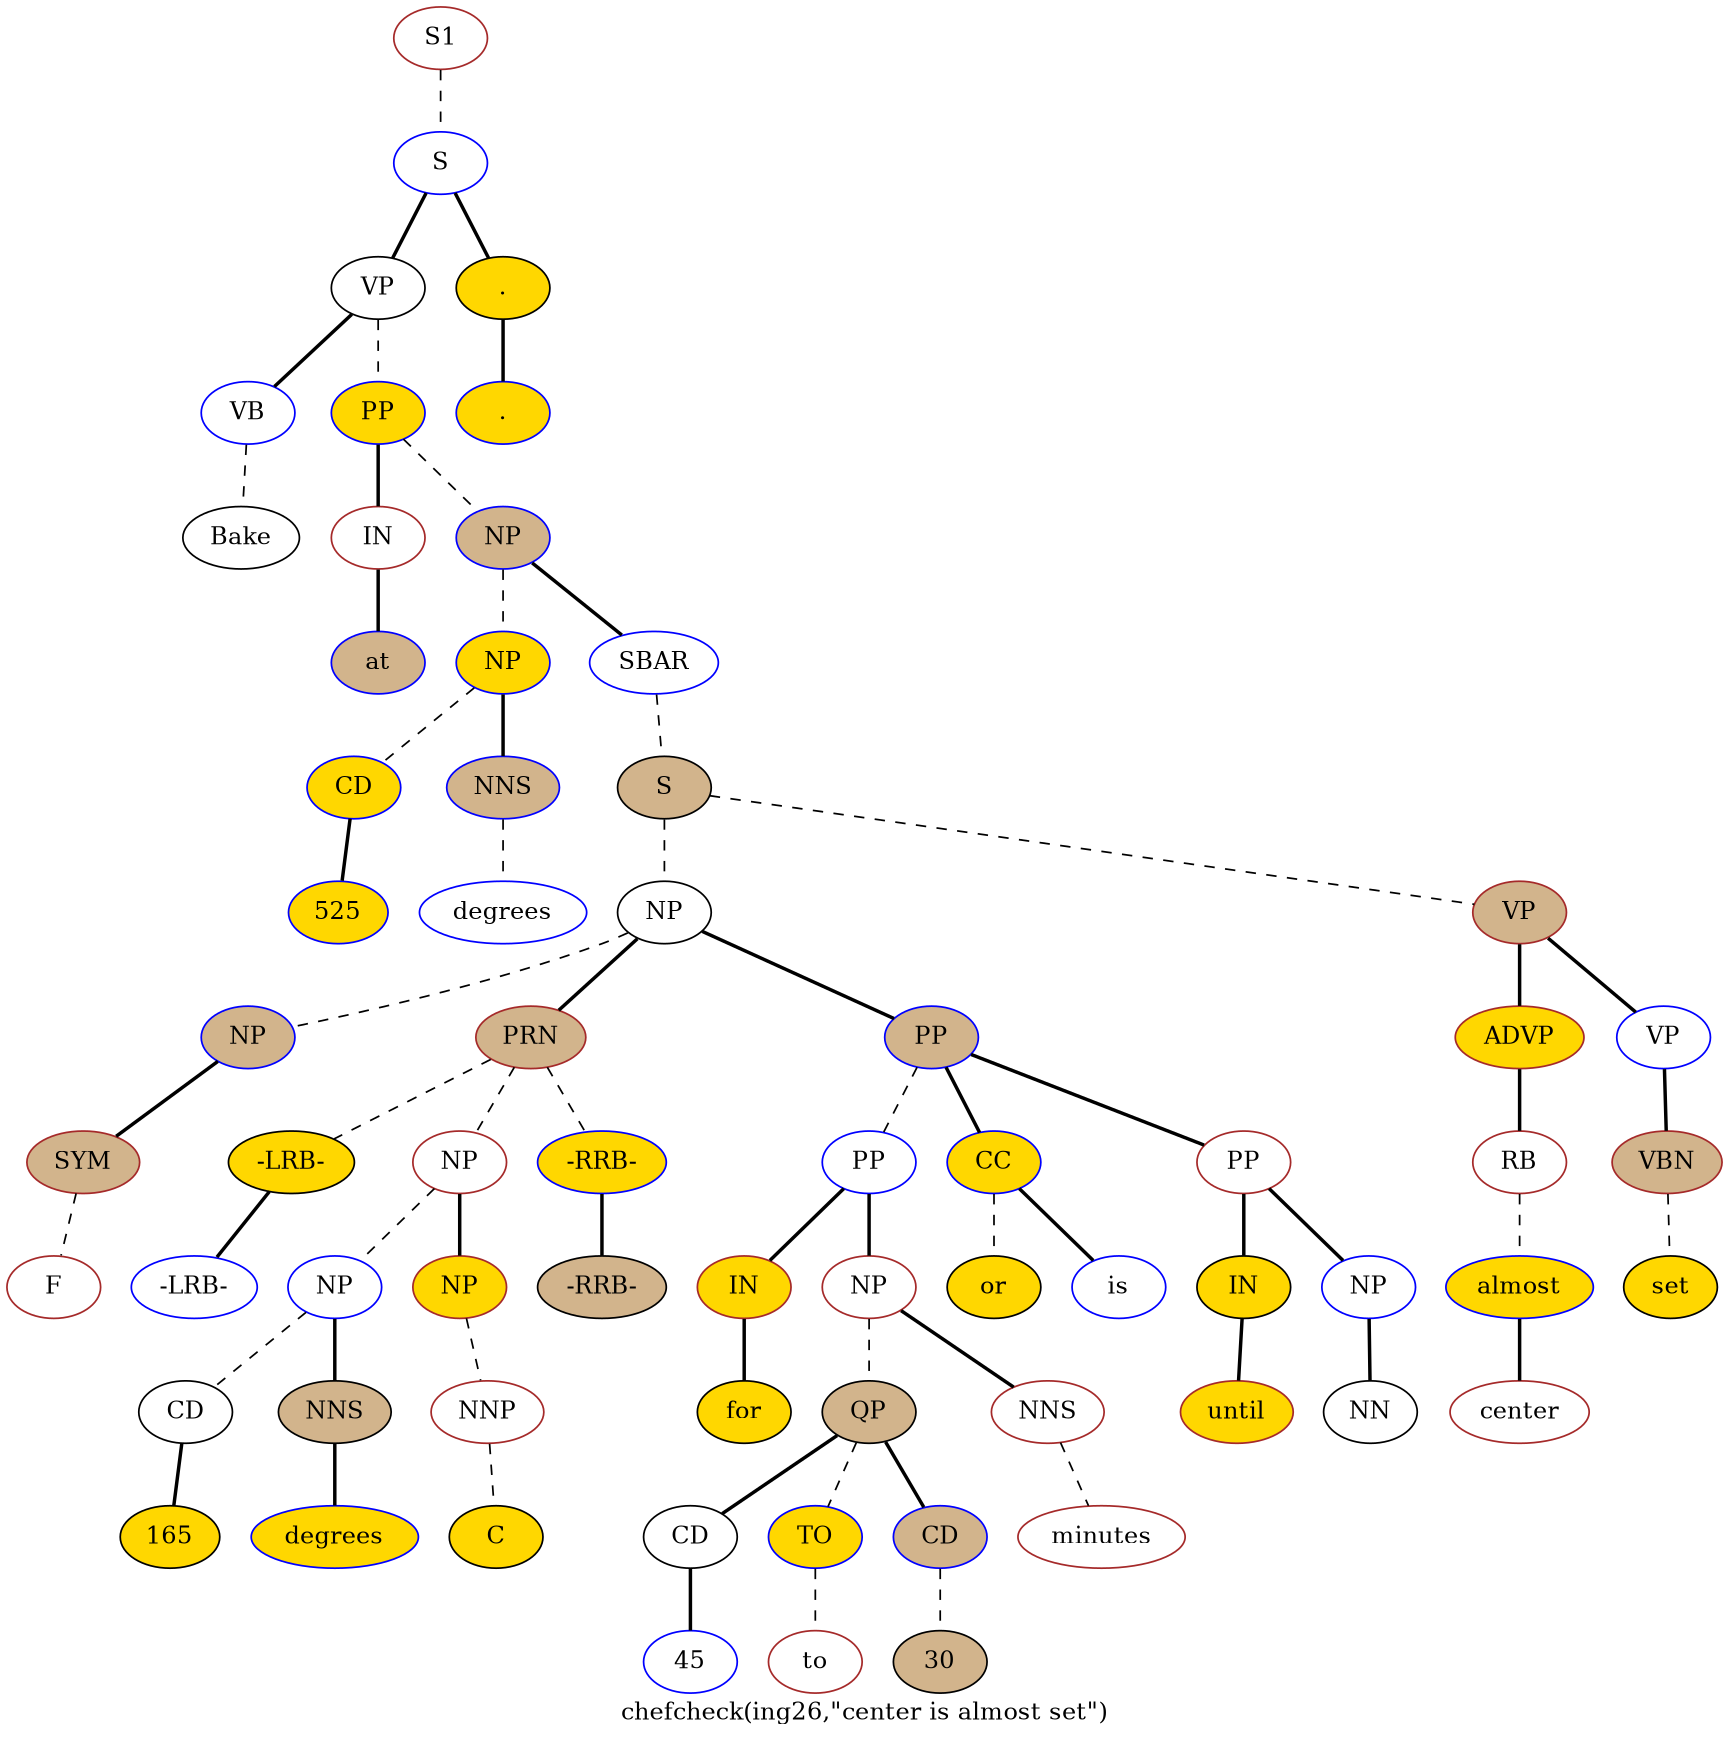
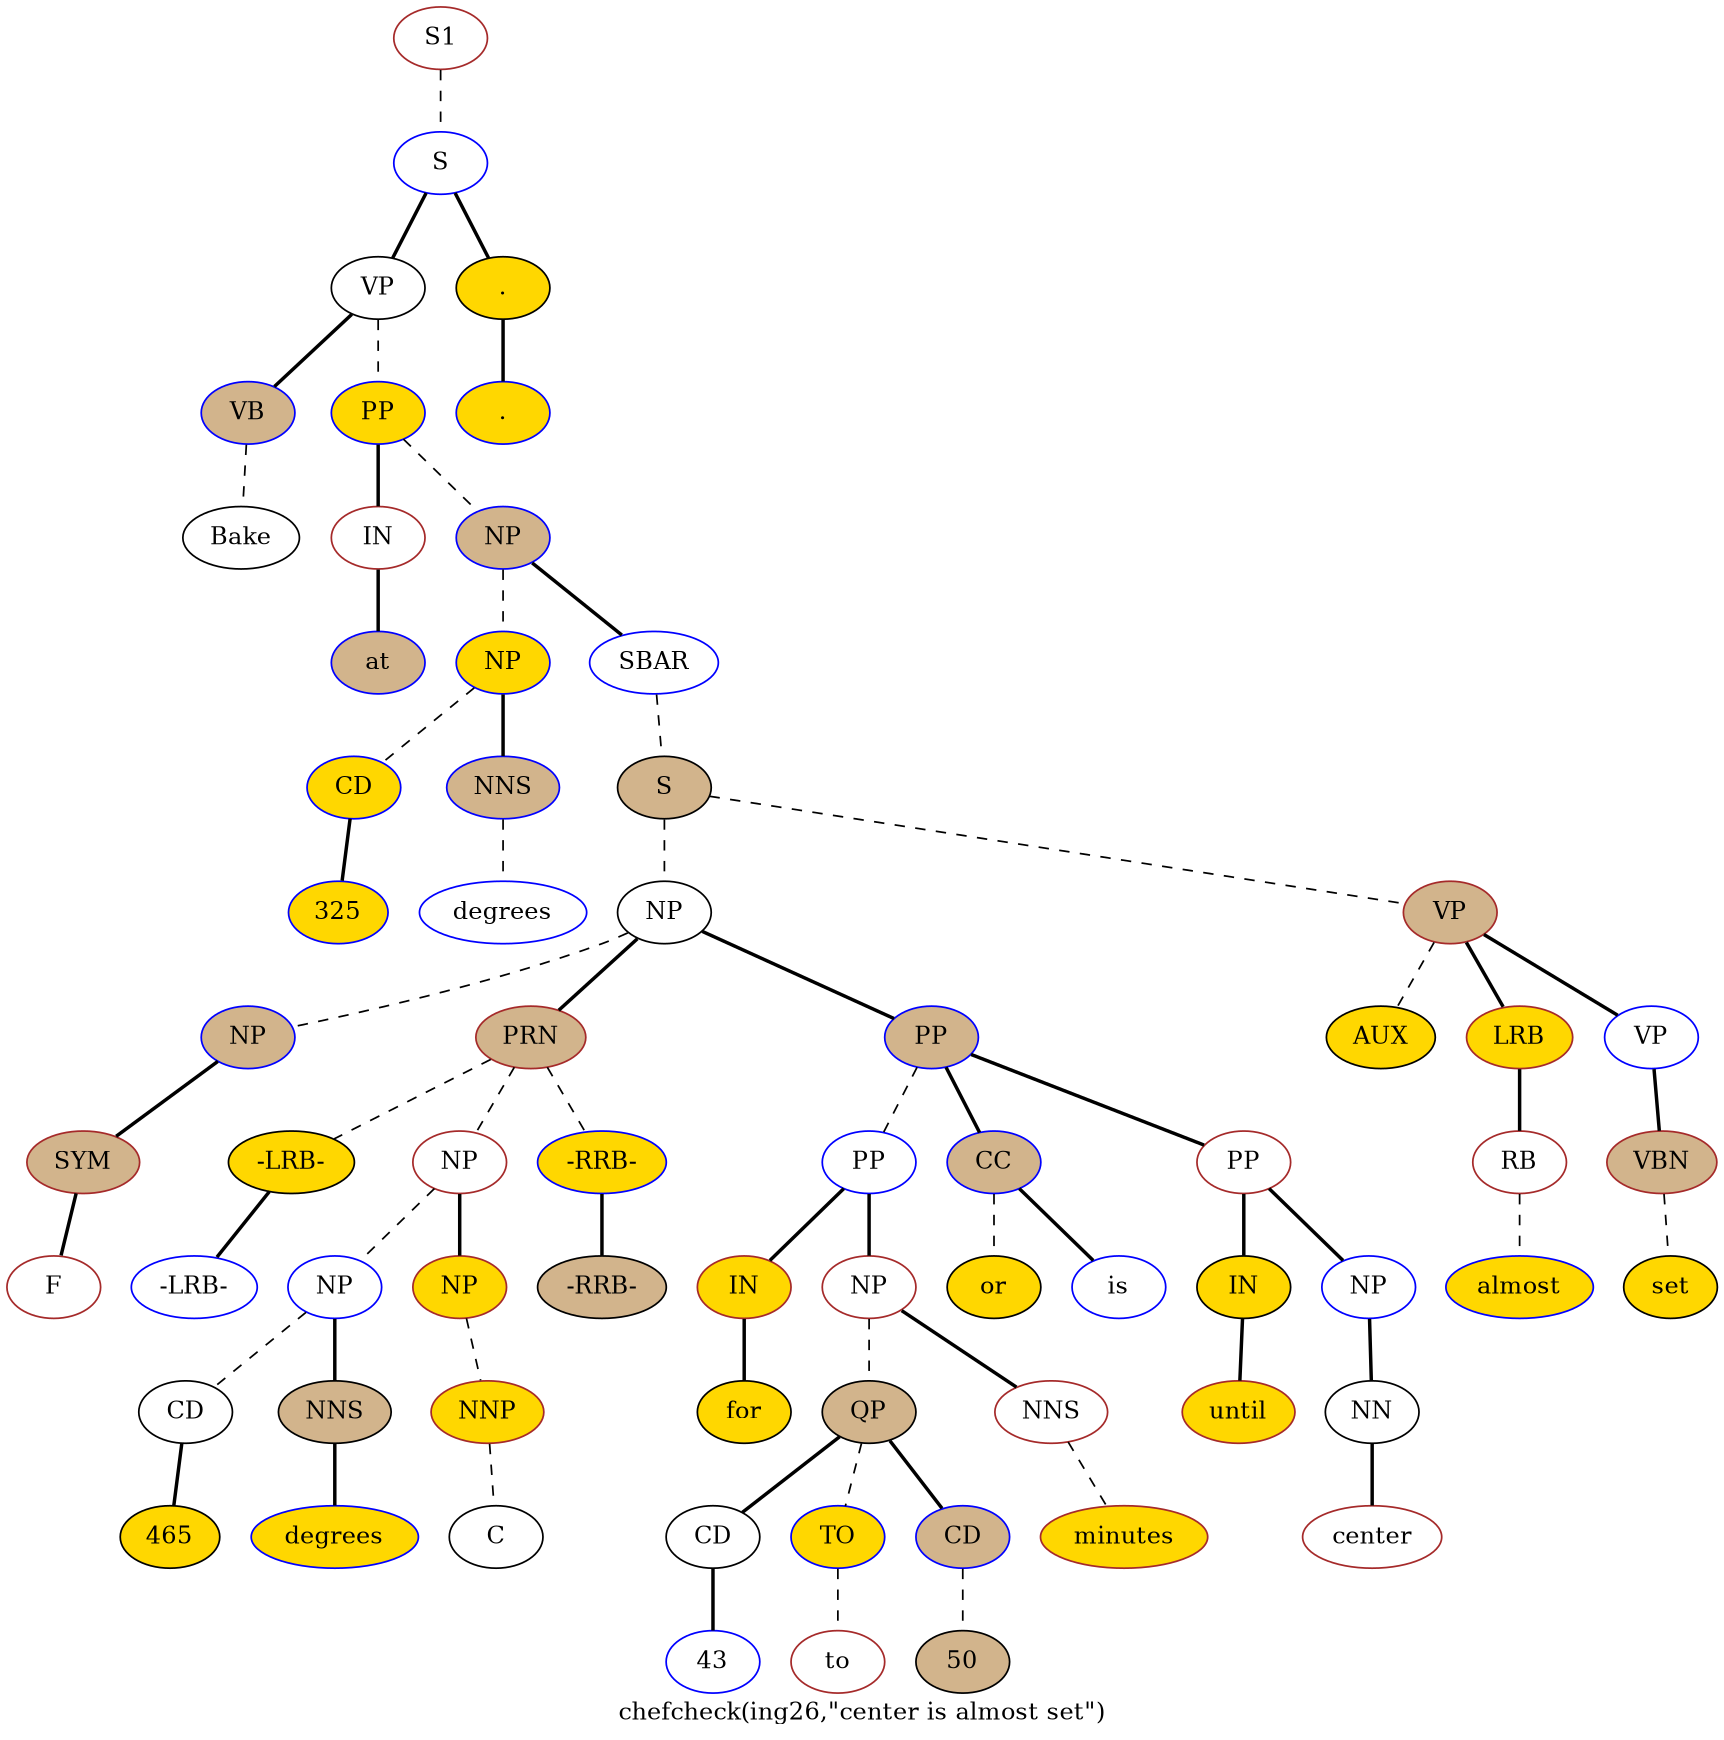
(248, 413) -> (248, 413)
(338, 912) -> (338, 912)
none -> (1381, 1037)
(1520, 1037) -> (1520, 1037)
(994, 1162) -> (994, 1162)
(69, 1224) -> (69, 1224)
(1520, 1350) -> (1372, 1475)
(487, 1412) -> (487, 1412)
(170, 1537) -> (170, 1537)
(496, 1537) -> (496, 1537)
(1102, 1537) -> (1124, 1537)
(690, 1662) -> (713, 1662)
(940, 1662) -> (963, 1662)
